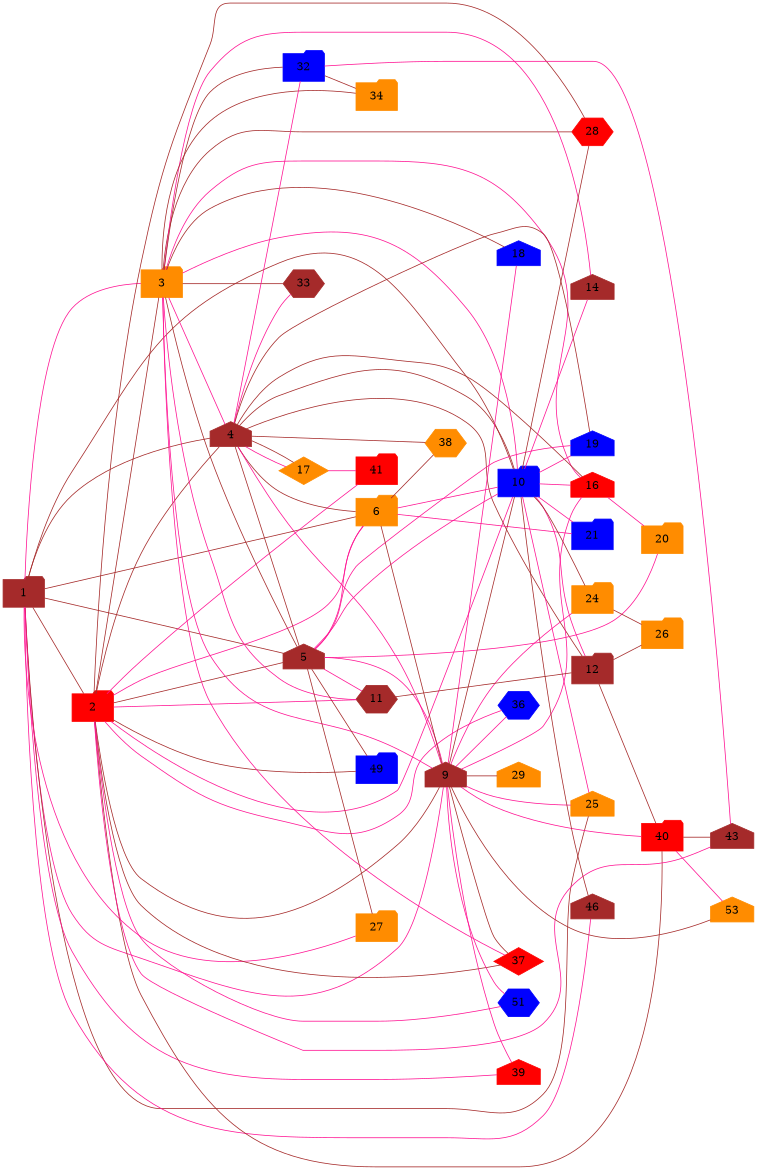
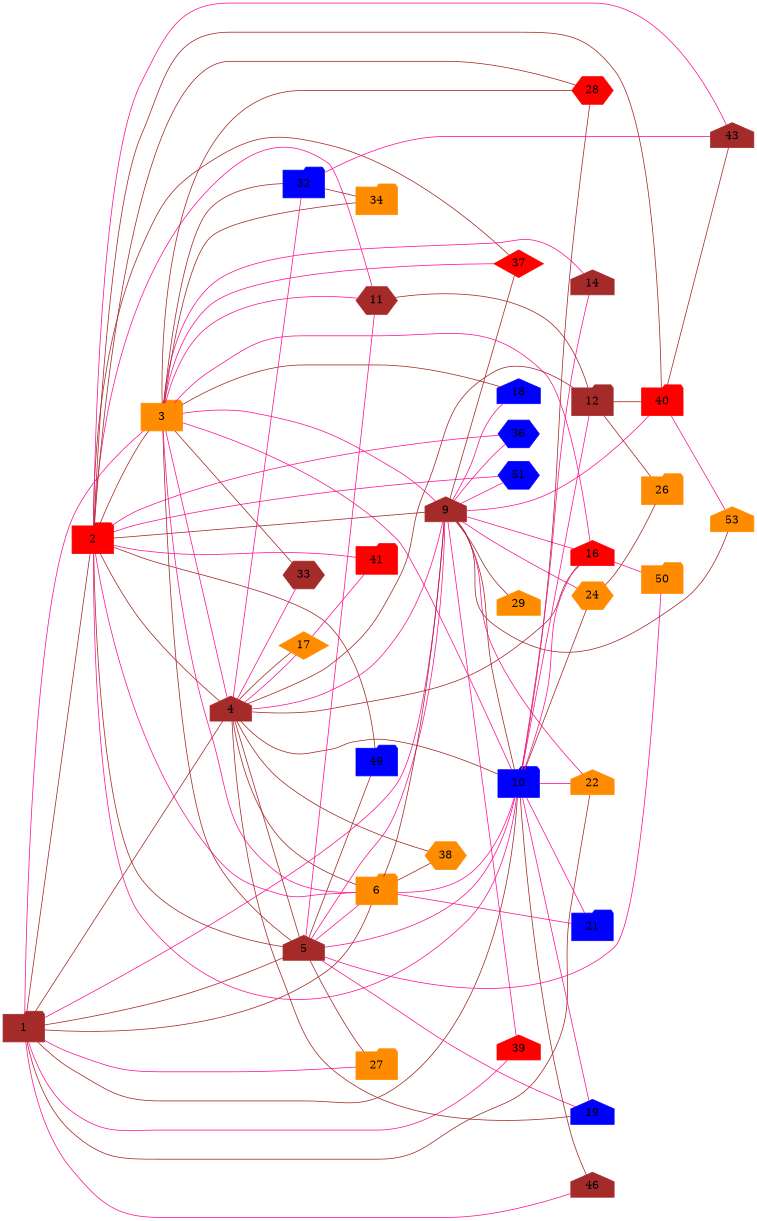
(662, 540) -> (662, 580)
(592, 600) -> (592, 596)
none -> (202, 702)
(592, 805) -> (592, 784)
